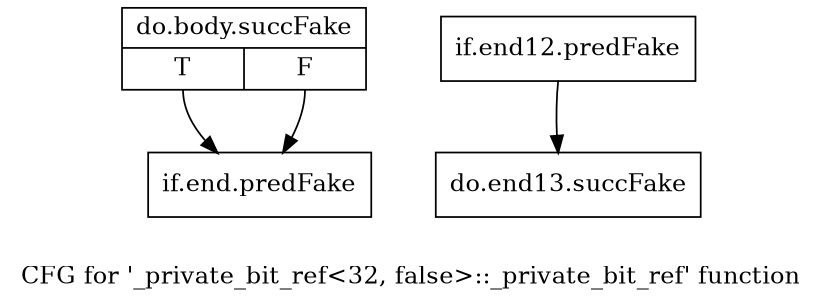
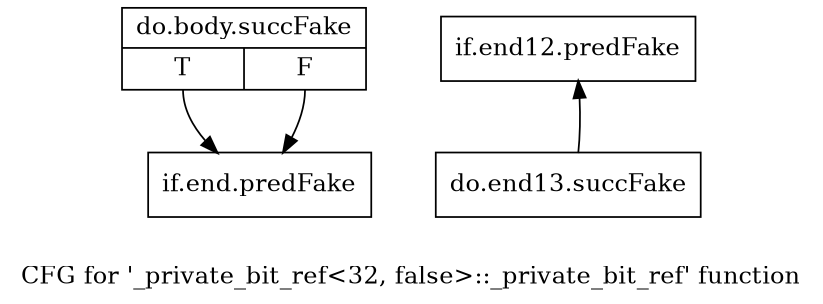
(557, 108) -> (580, 126)
